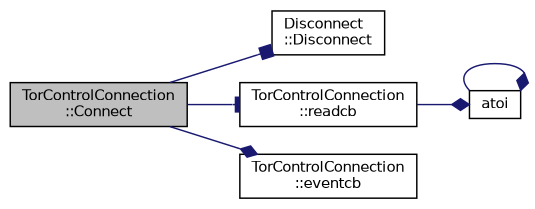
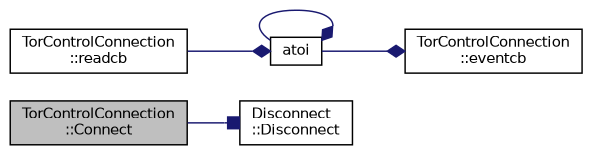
(210, 105) -> none
(205, 138) -> (354, 51)
